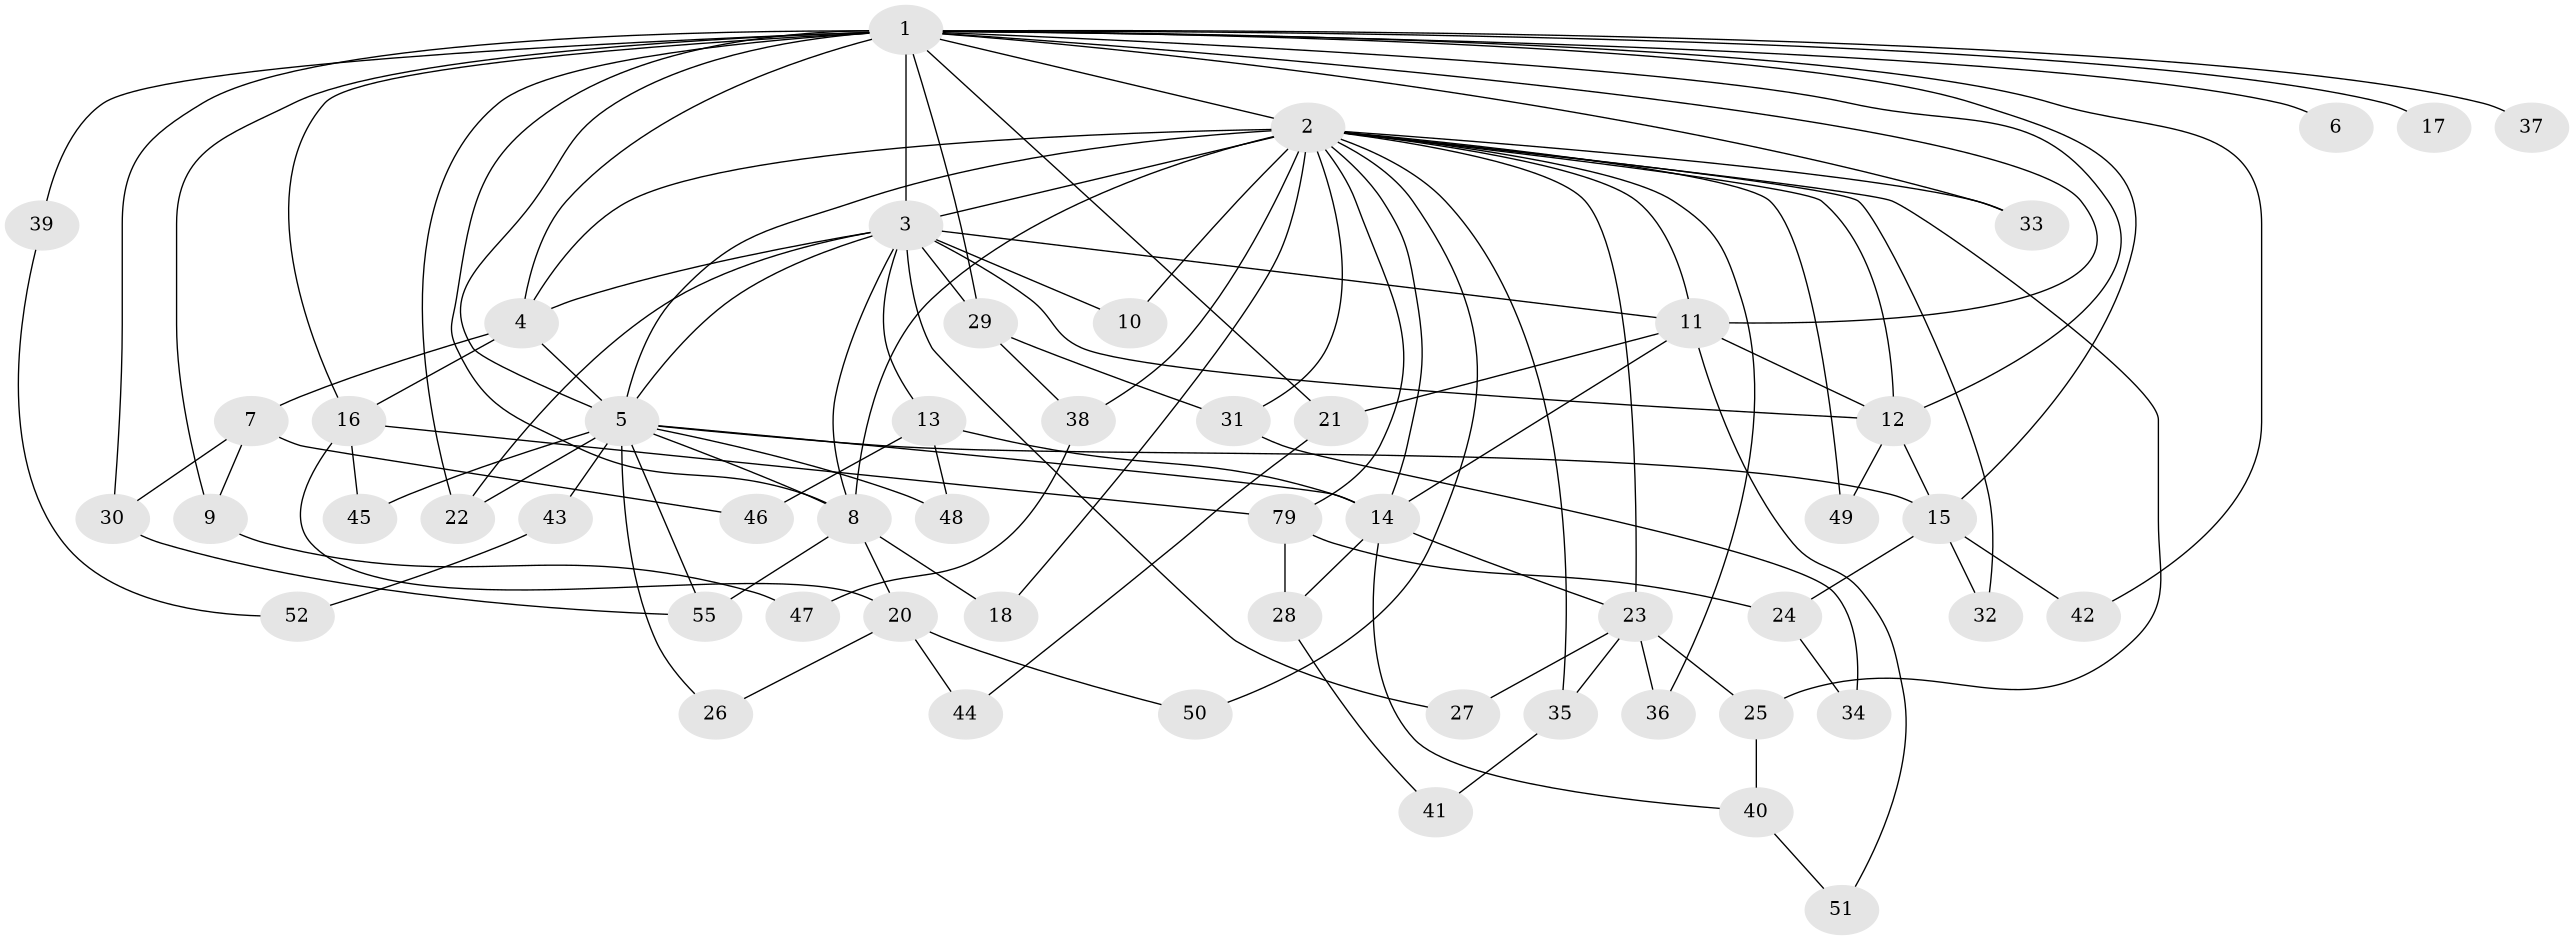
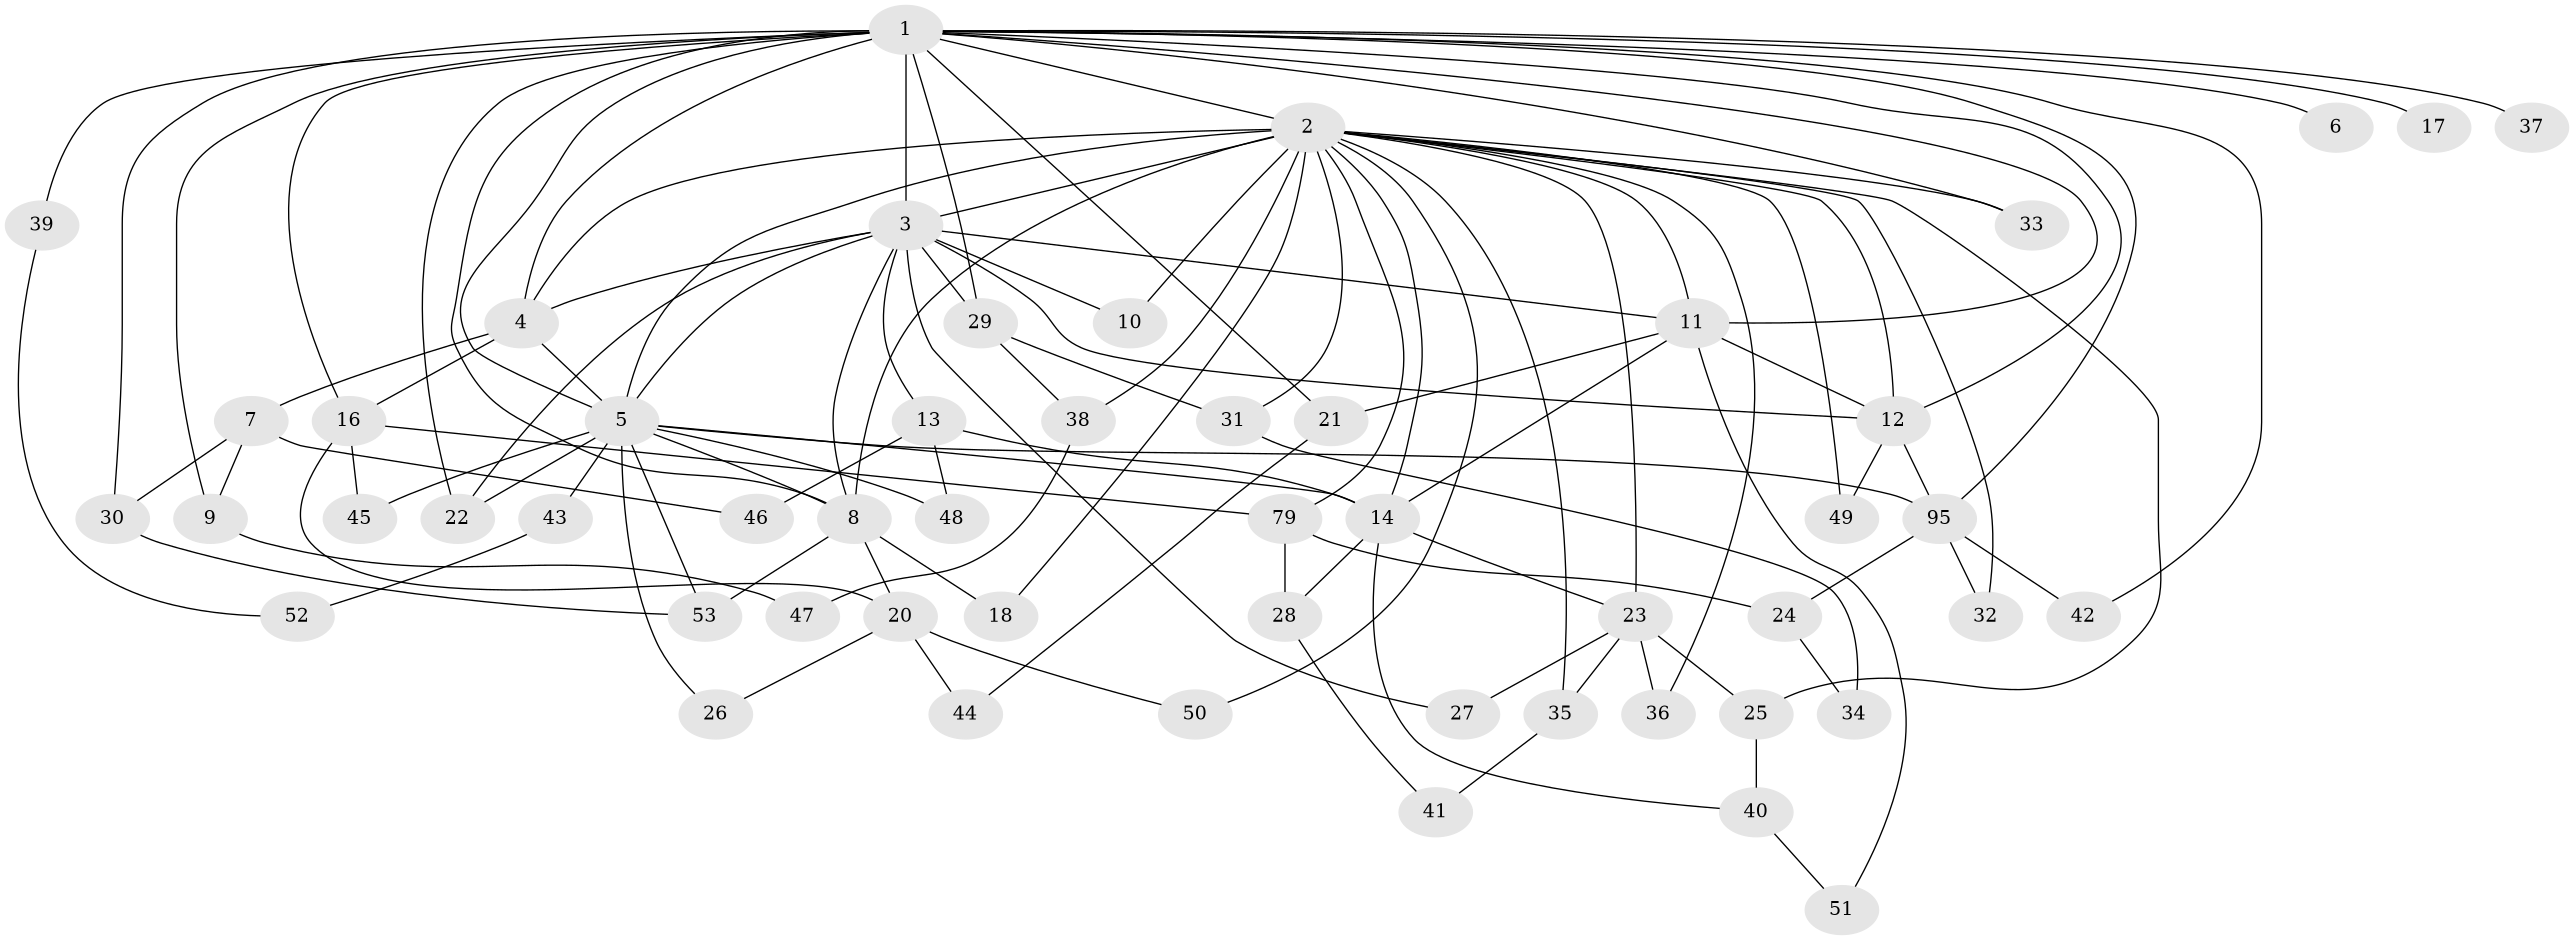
(1940, 519) -> (1940, 519)
(705, 617) -> (705, 617)
